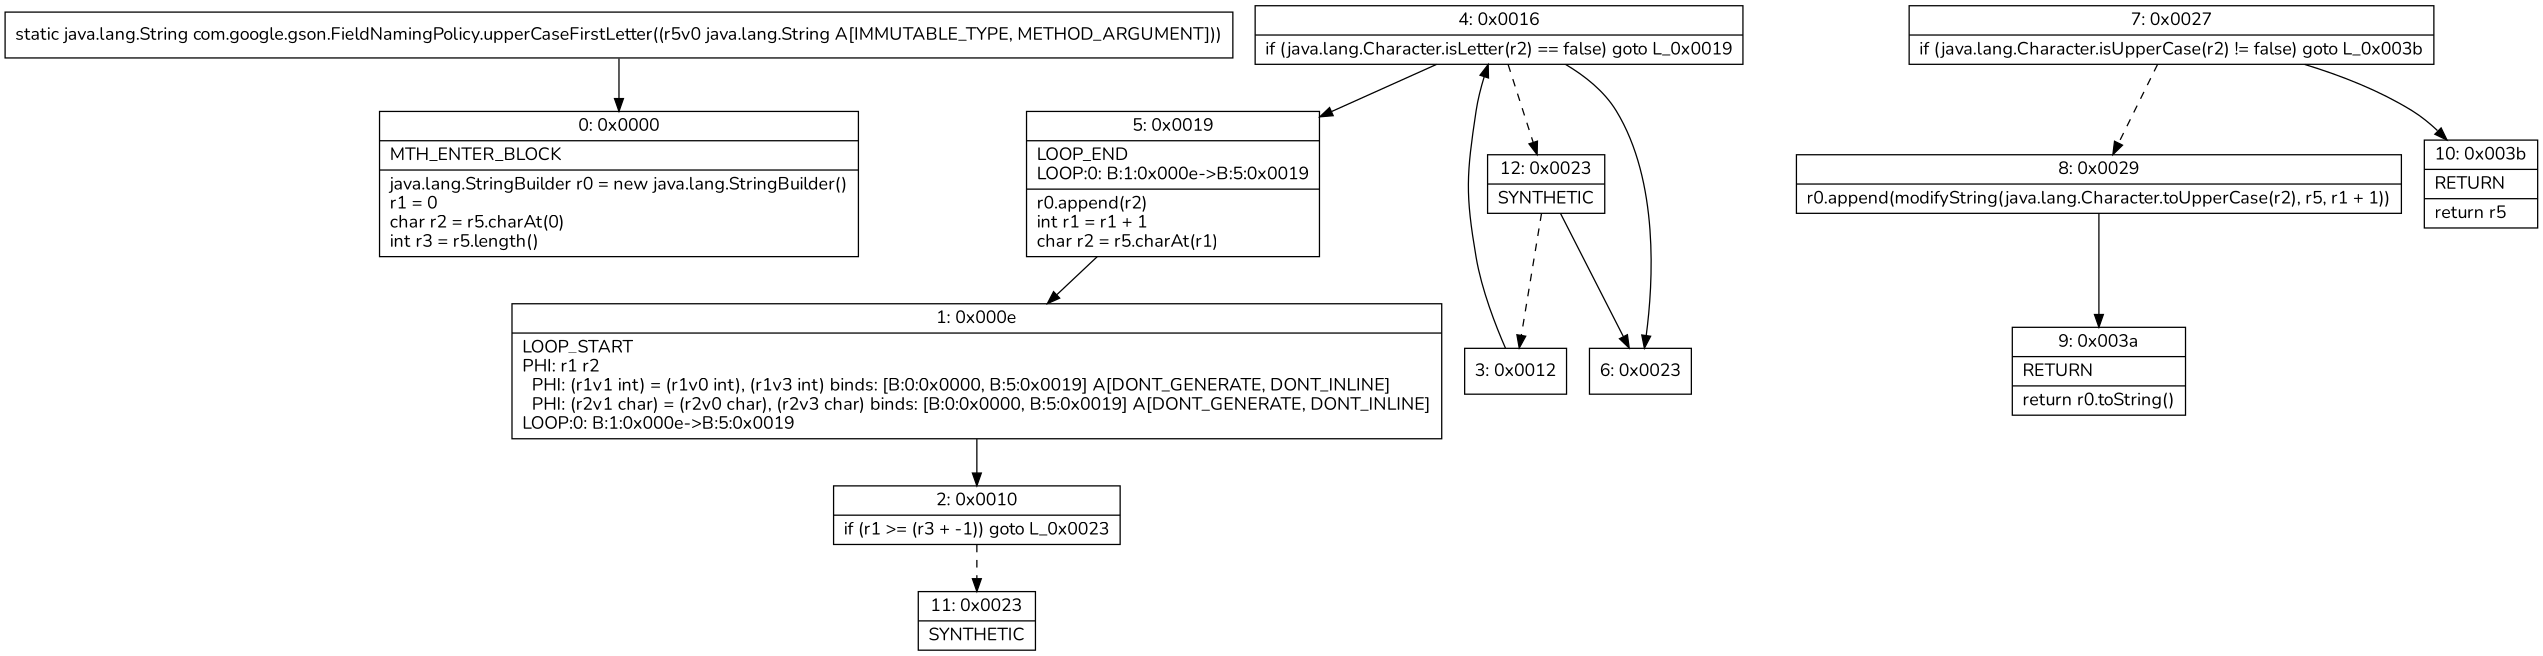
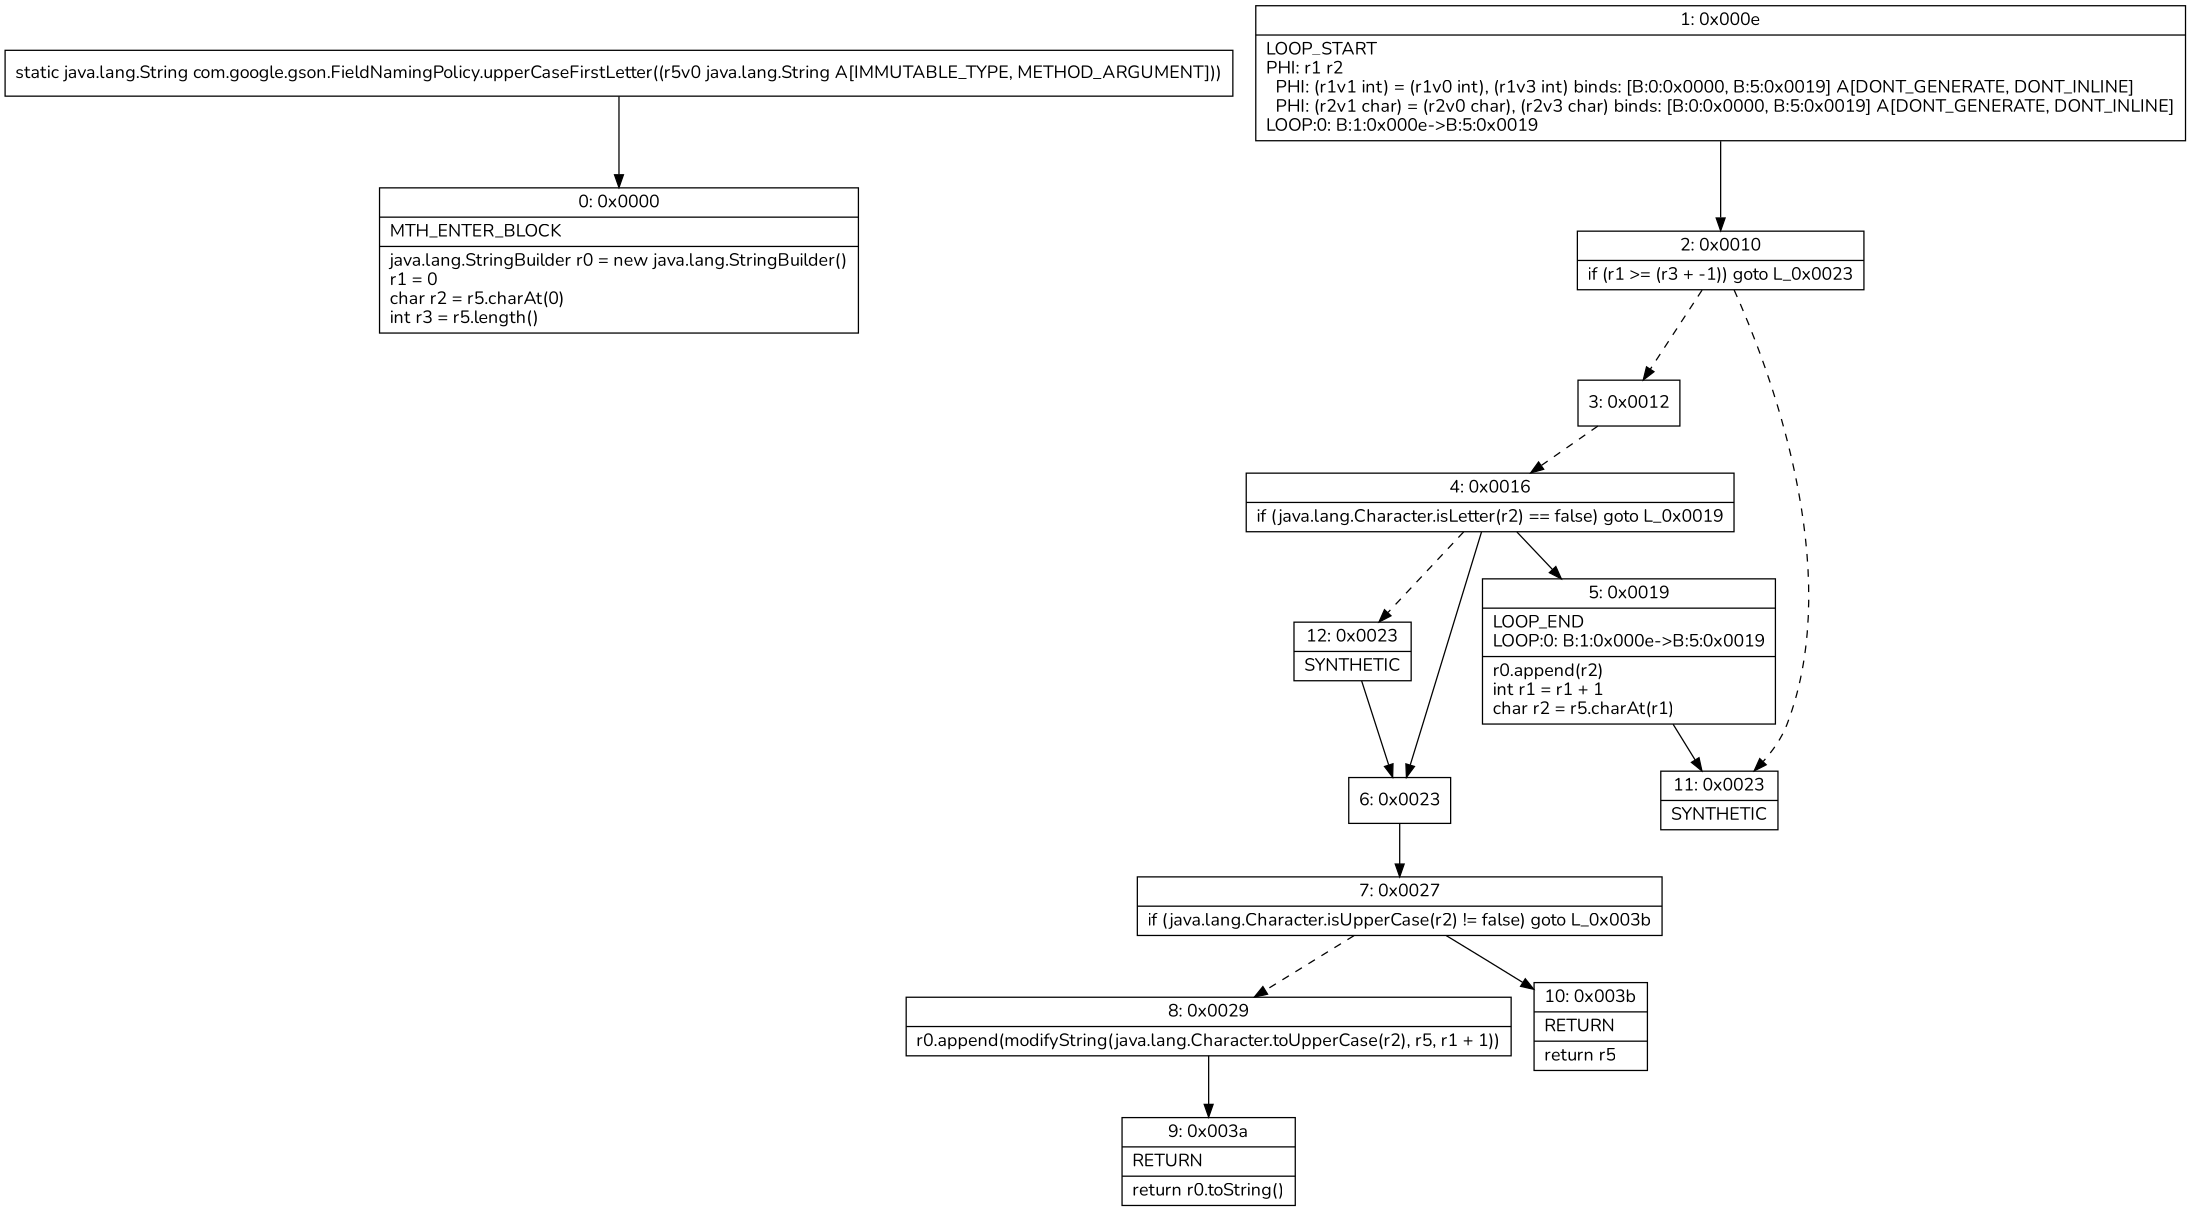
(1470, 214) -> (1570, 446)
(1531, 274) -> (1676, 330)
(1077, 276) -> (1684, 742)
none -> (1400, 844)
